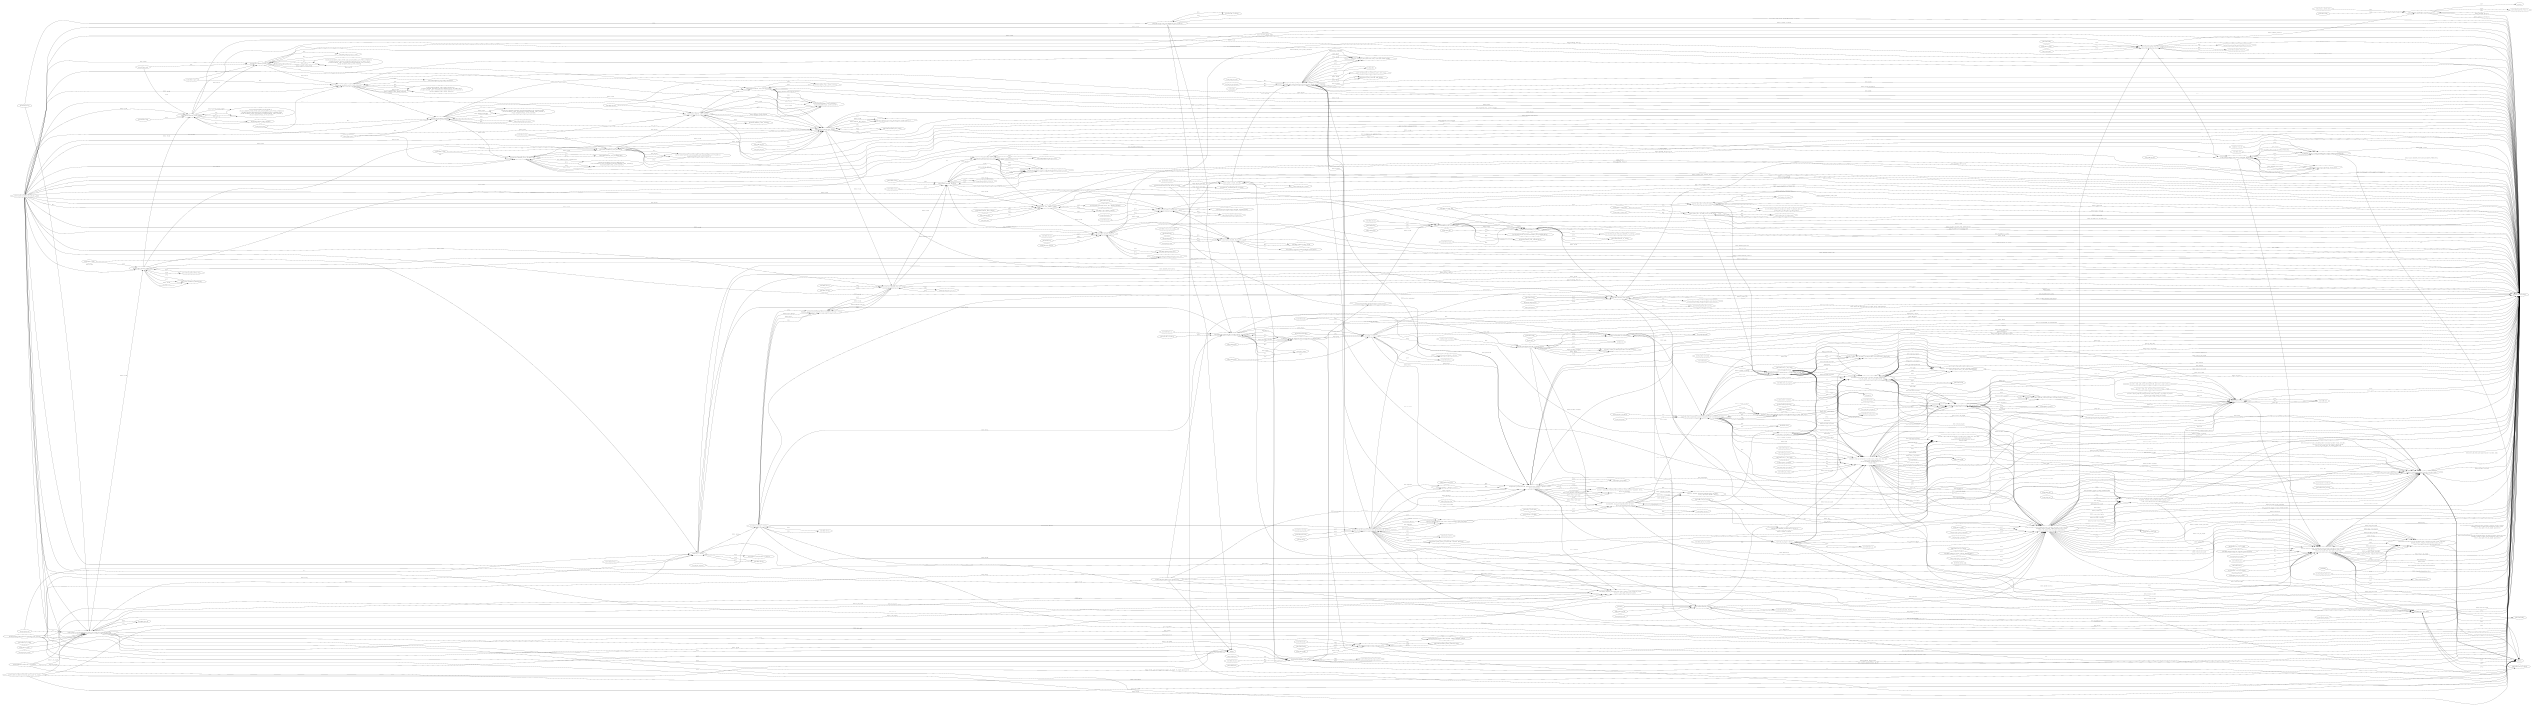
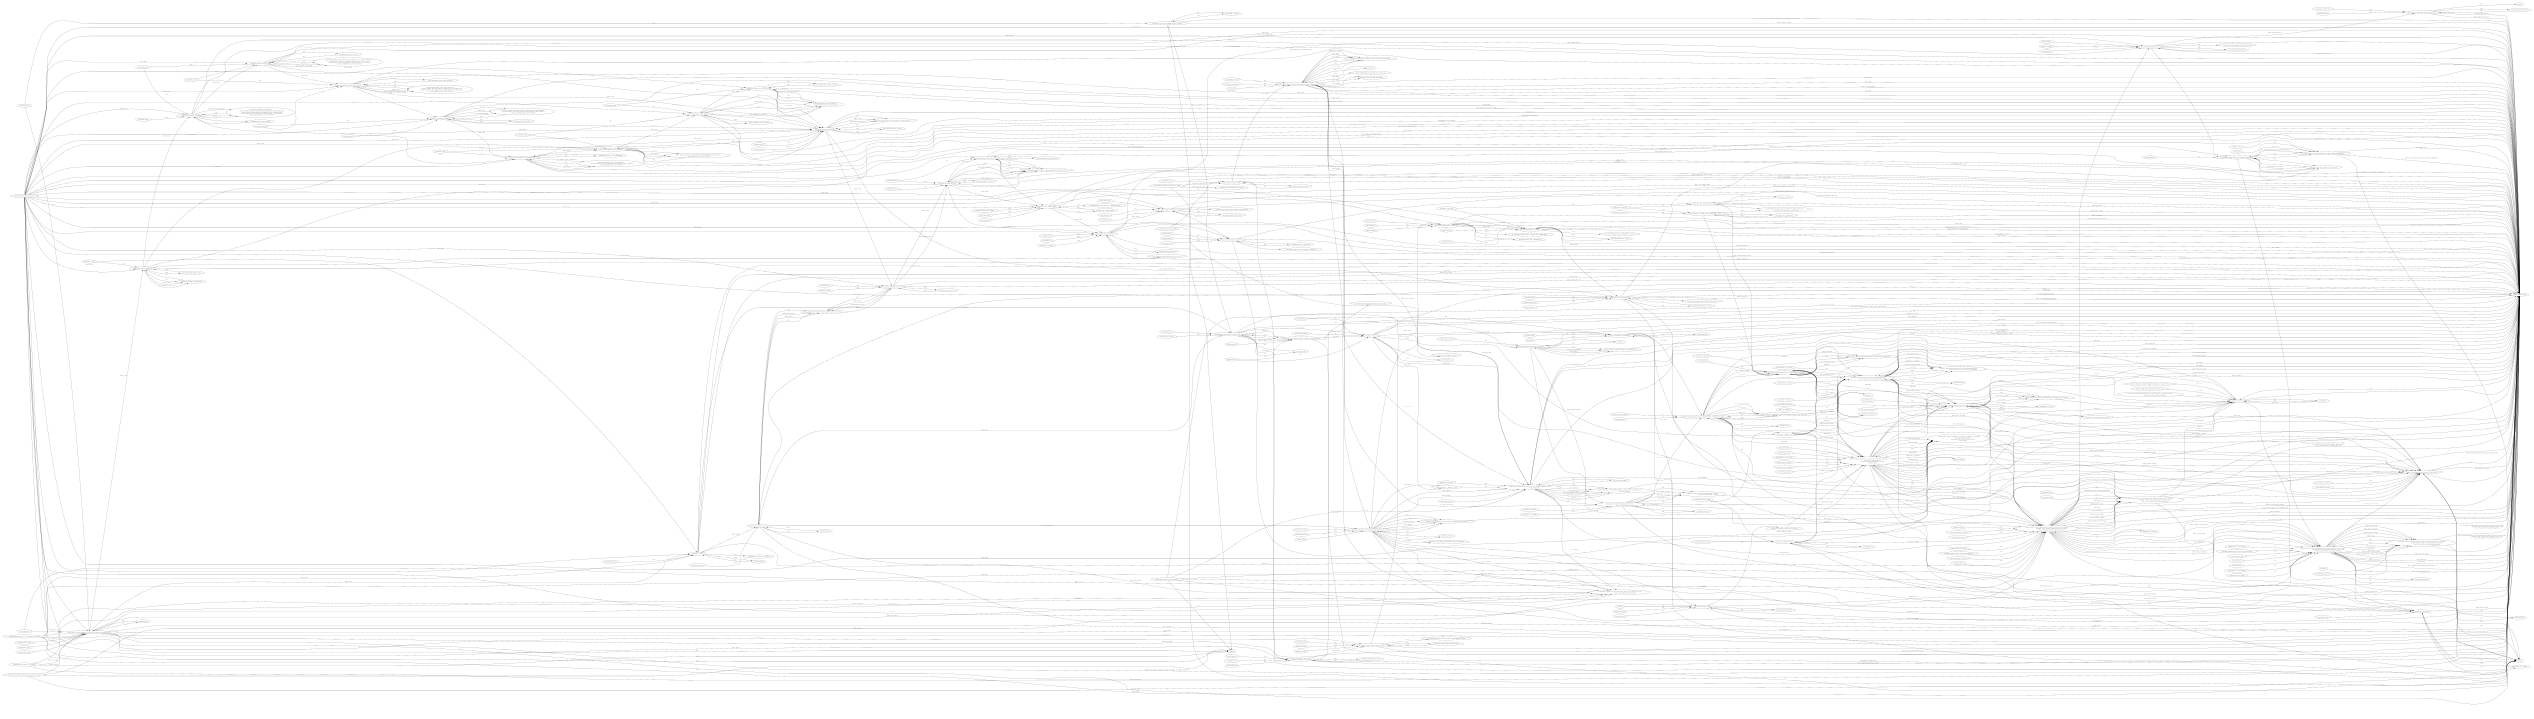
(1400, 258) -> (1397, 419)
